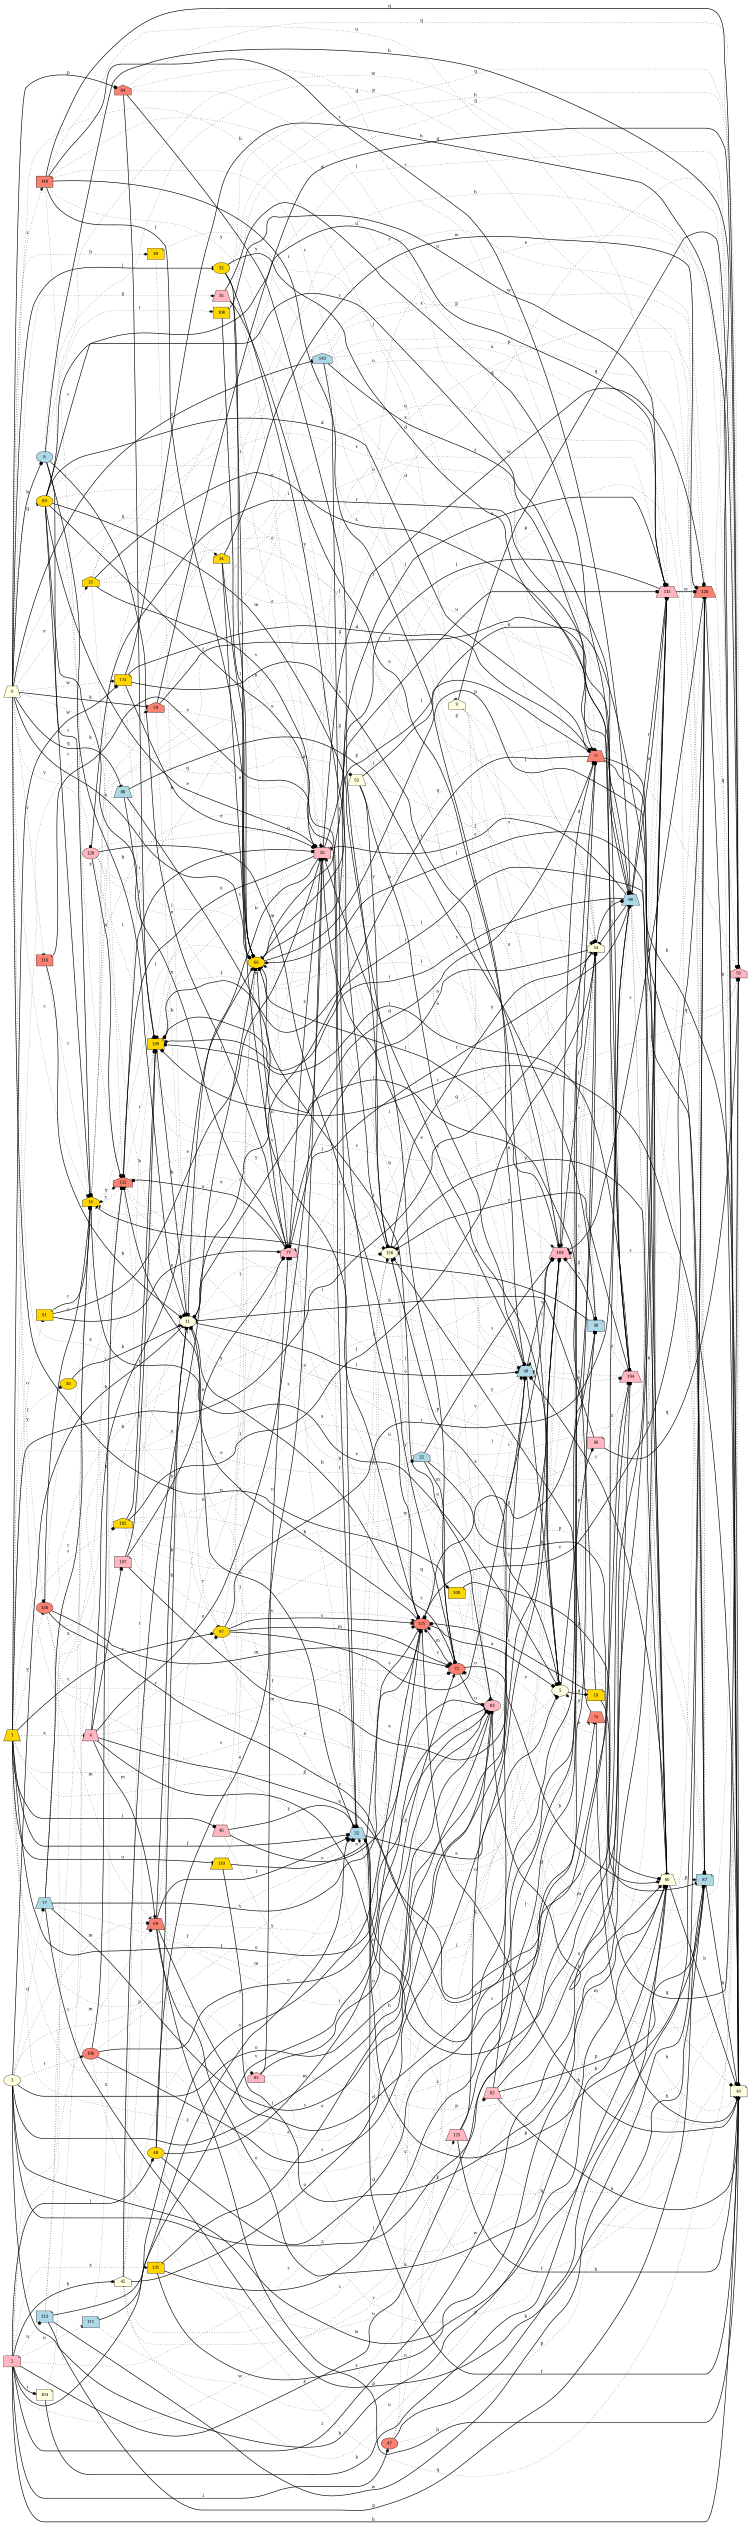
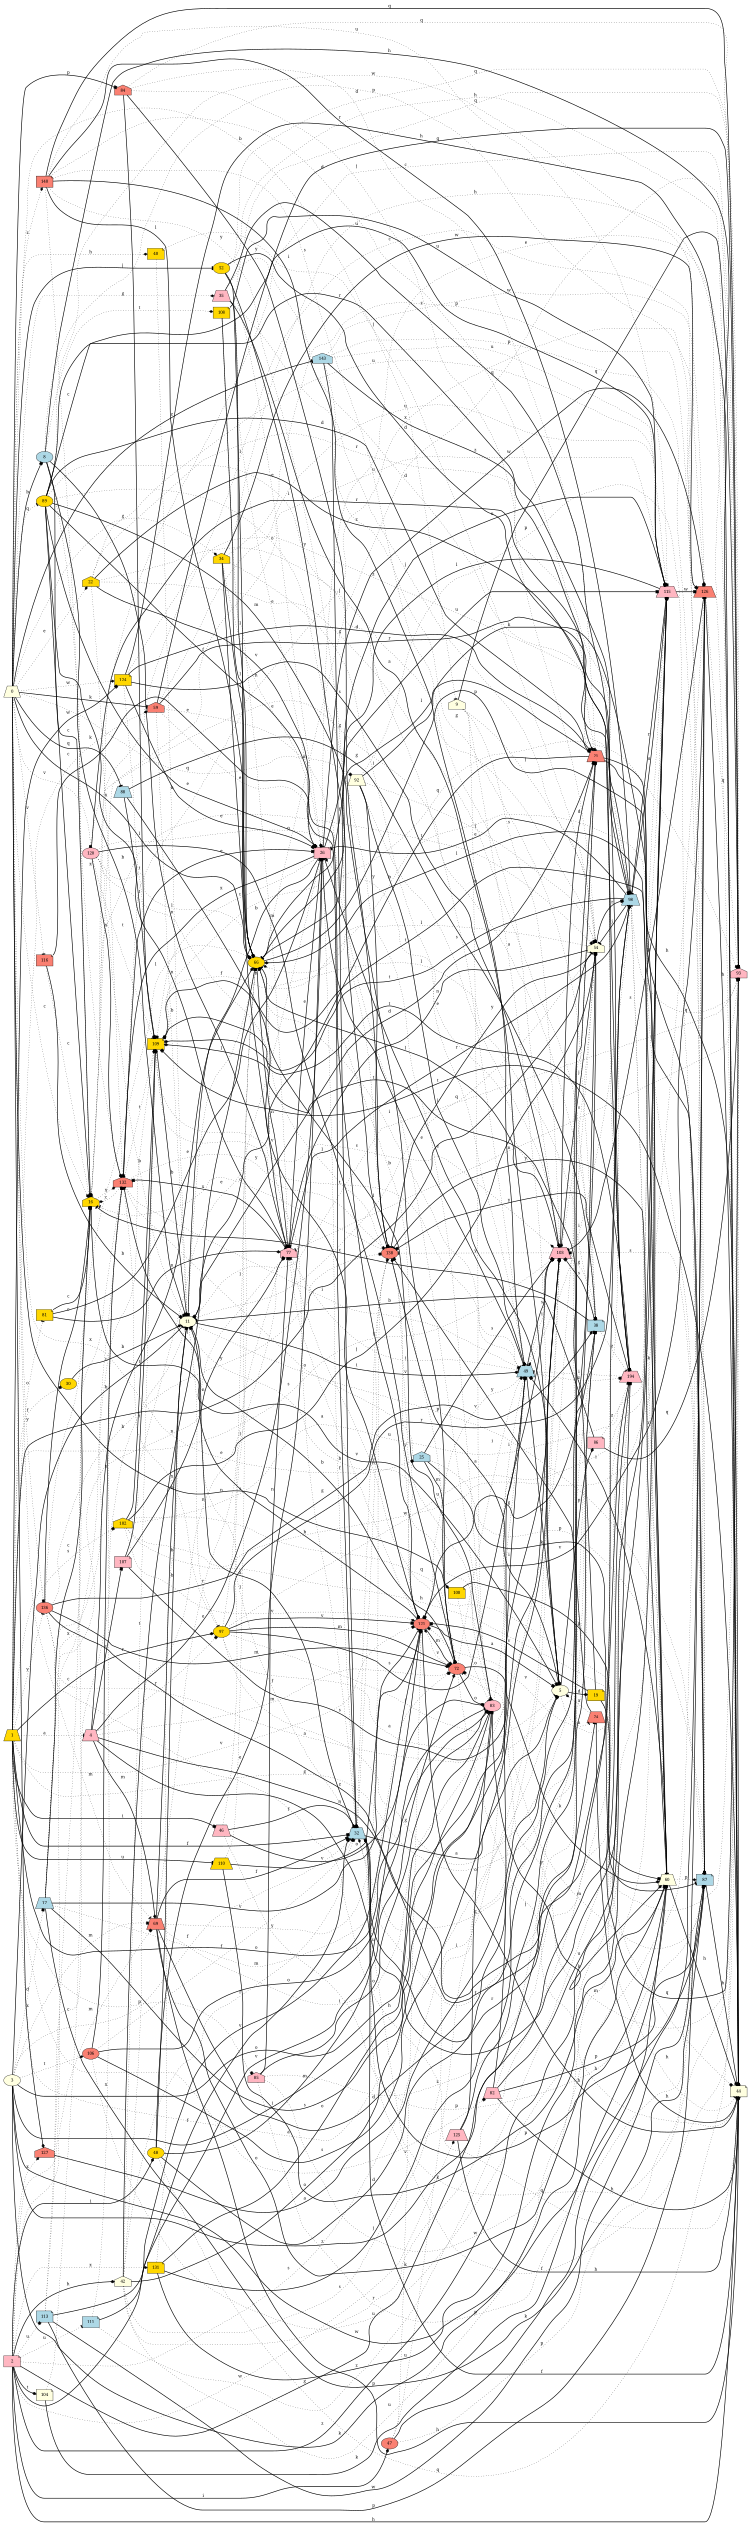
(556, 1210) -> (556, 1210)
(390, 1253) -> (390, 1253)
none -> (328, 1495)
(422, 1598) -> (422, 1598)
(542, 1862) -> (542, 1862)
none -> (45, 2153)
